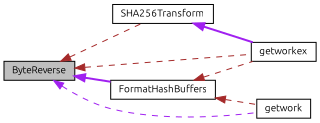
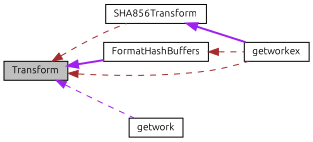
(163, 14) -> (156, 14)
(39, 71) -> (36, 71)
(241, 102) -> none
